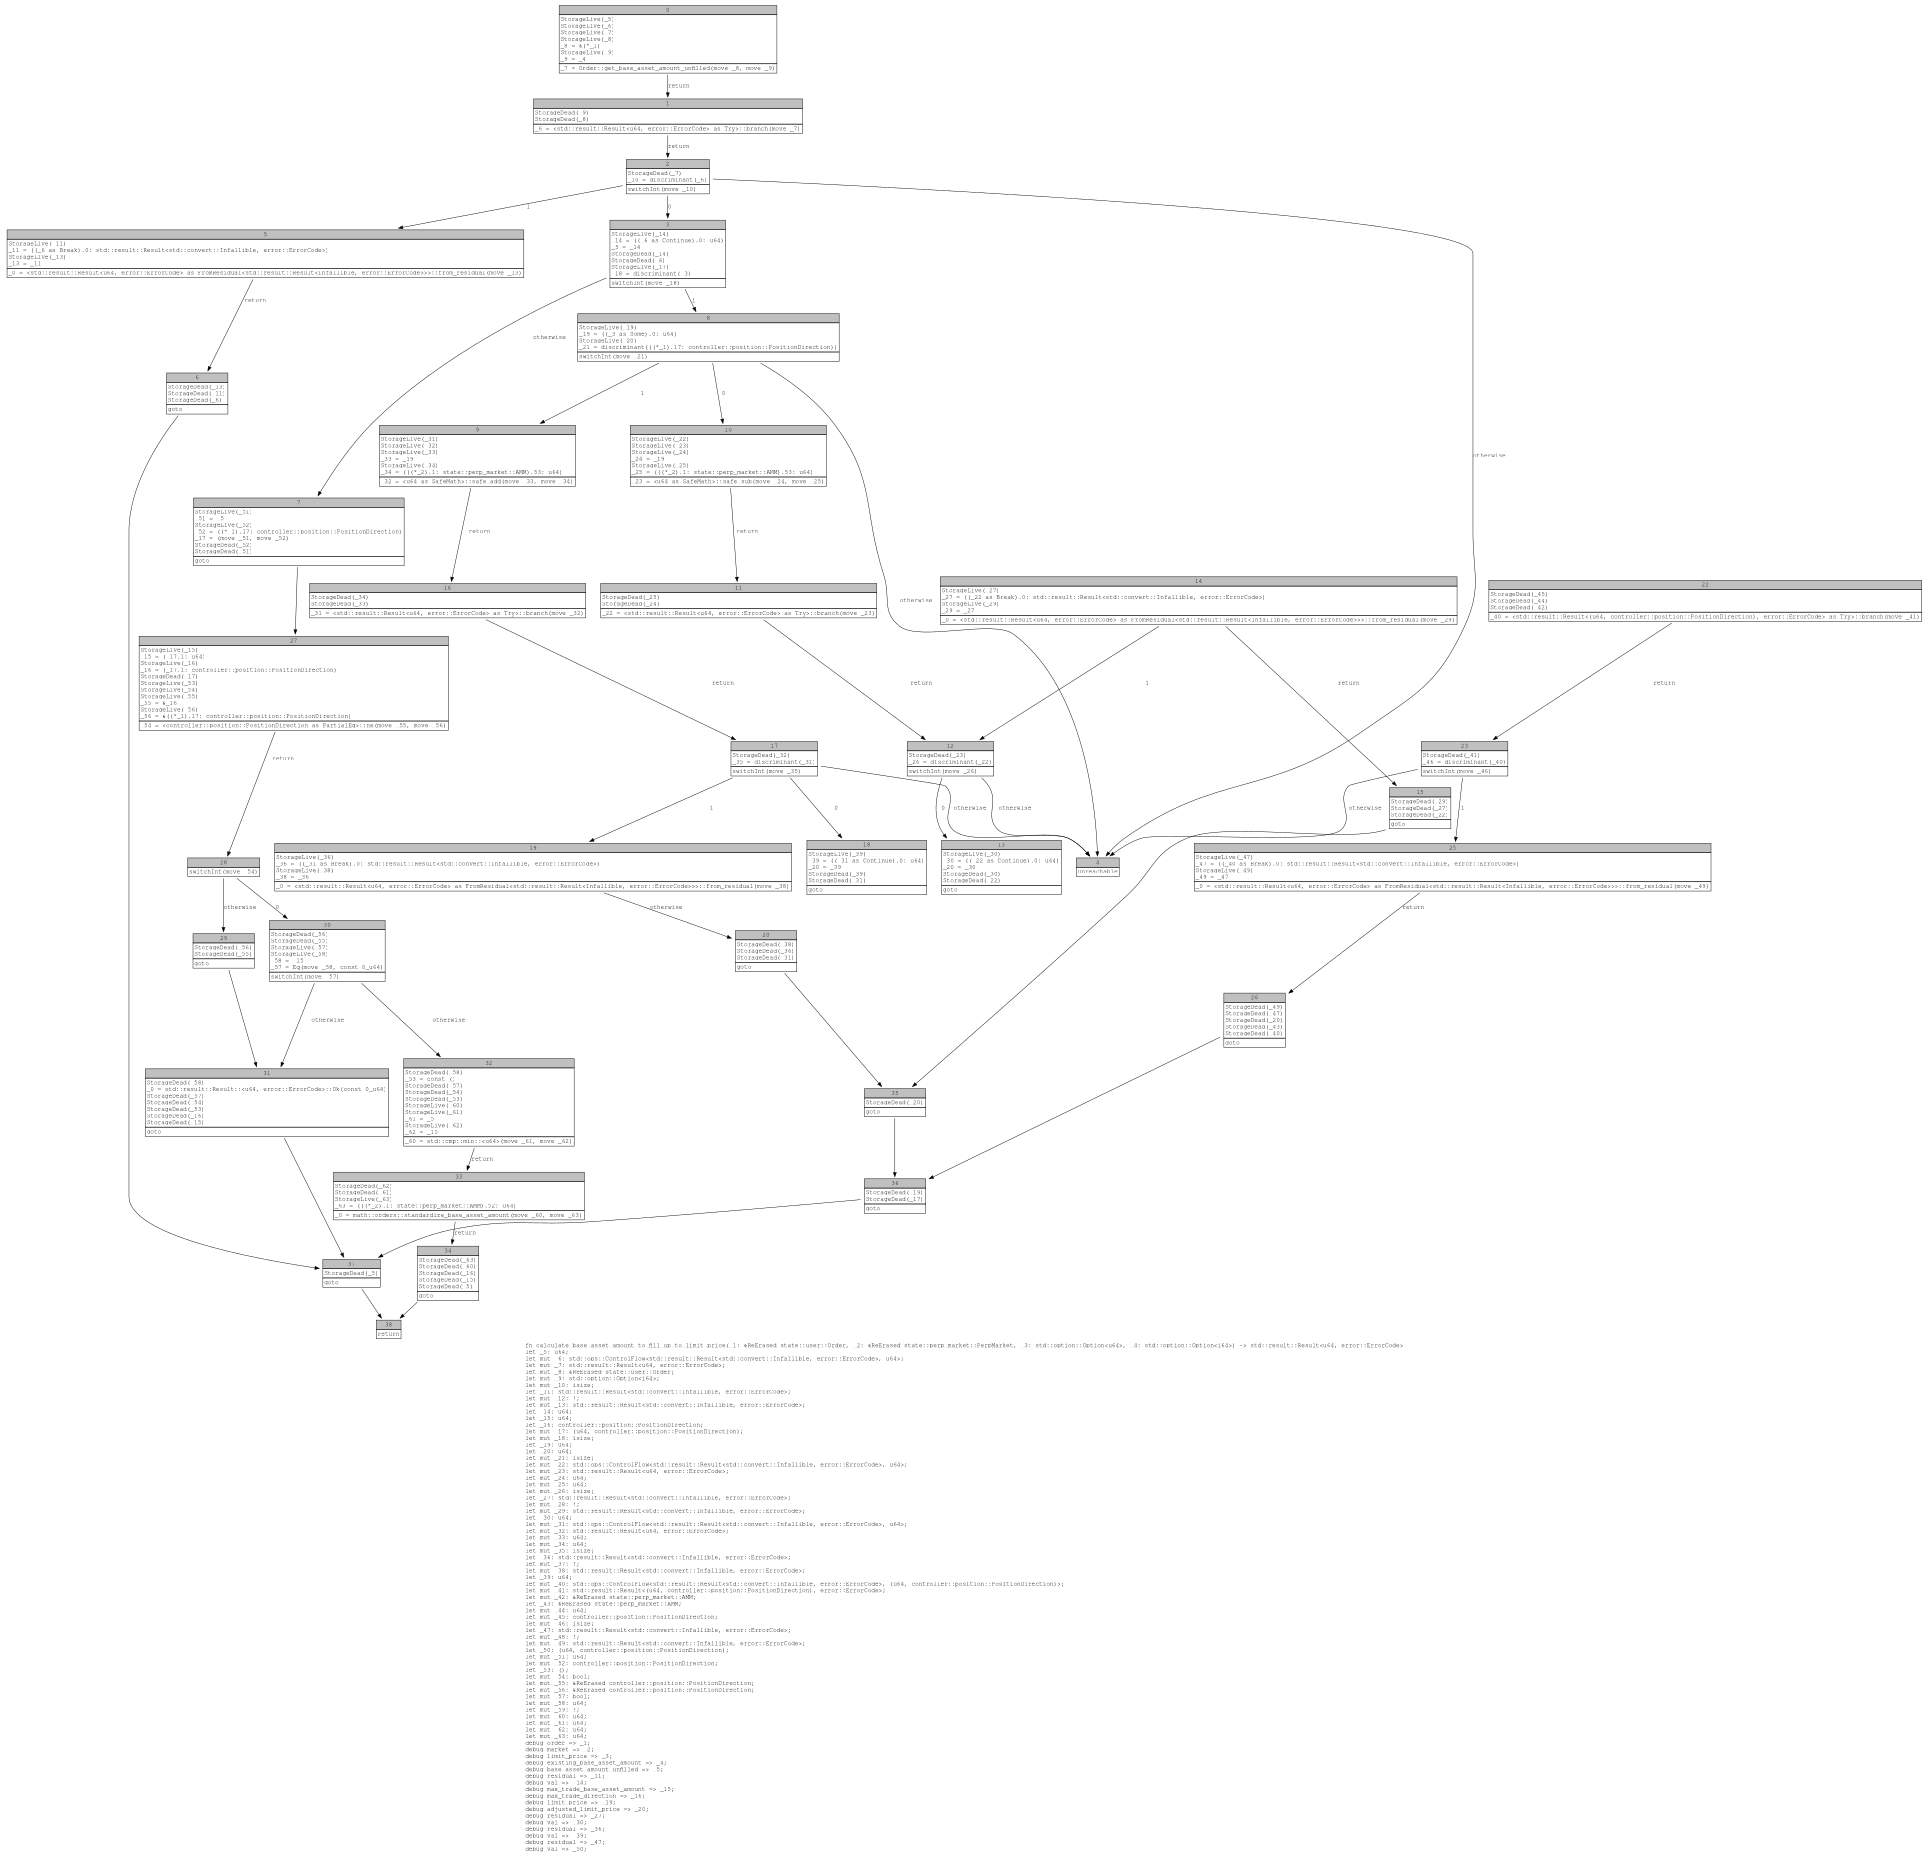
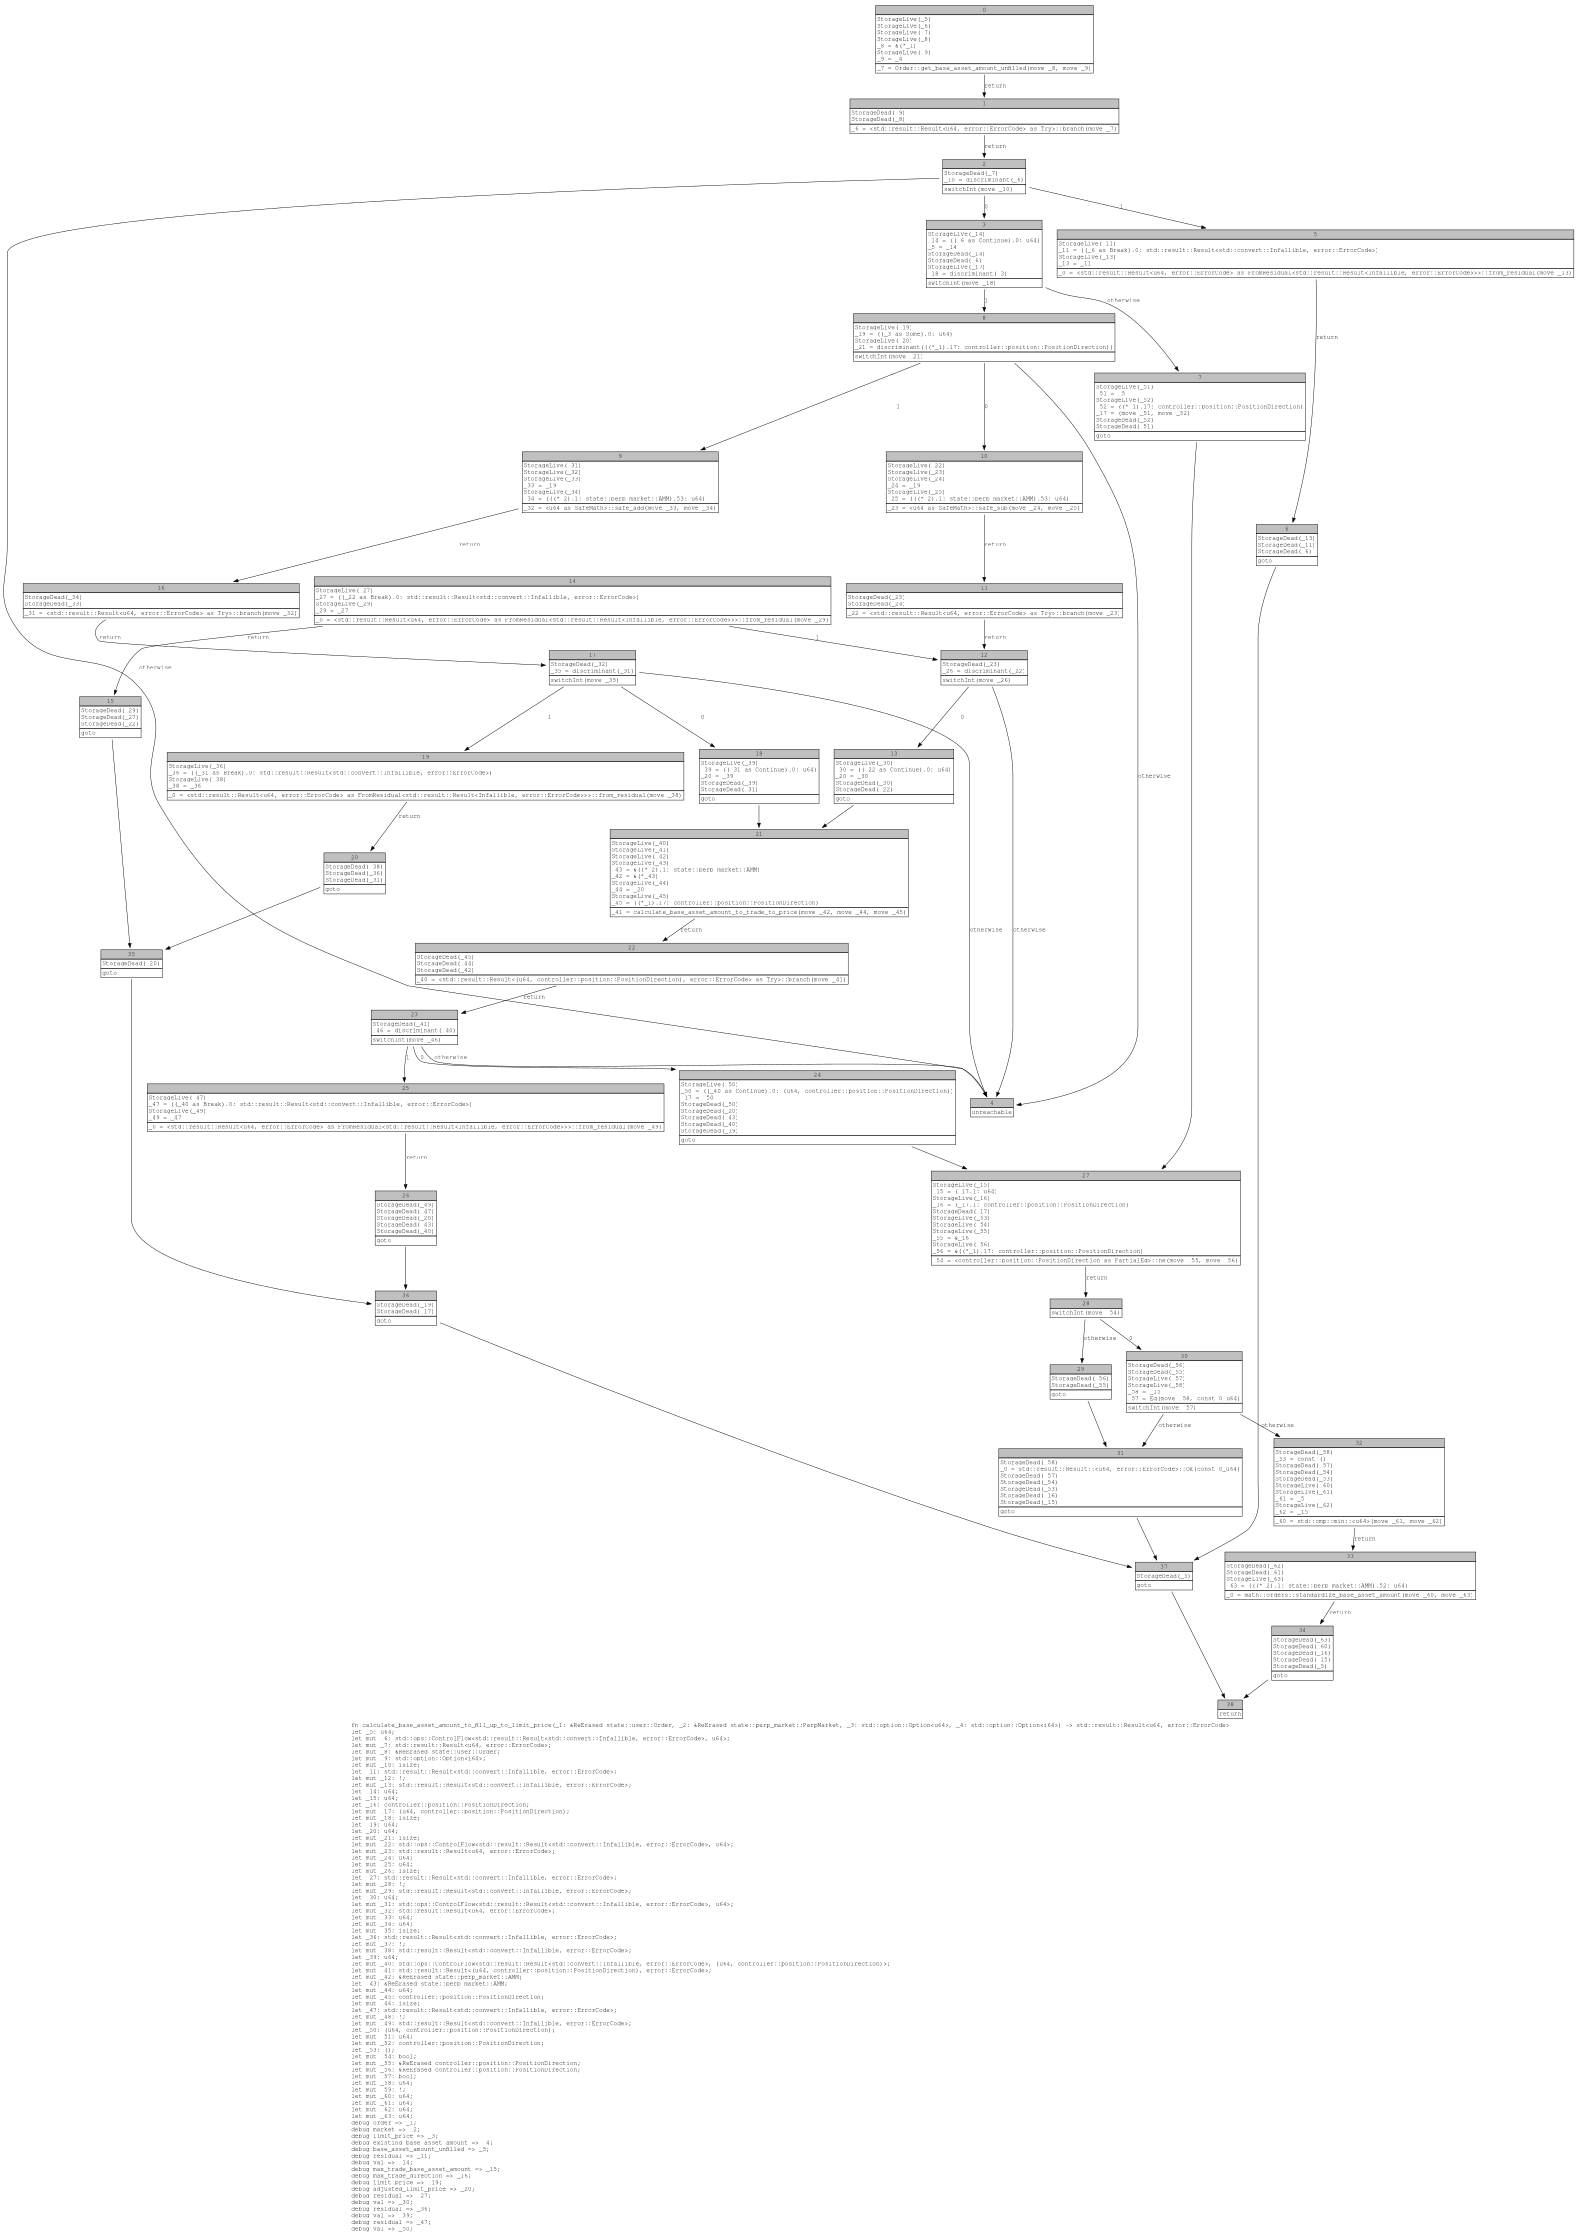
none -> (759, 873)
(666, 907) -> (410, 816)
none -> (817, 1108)
